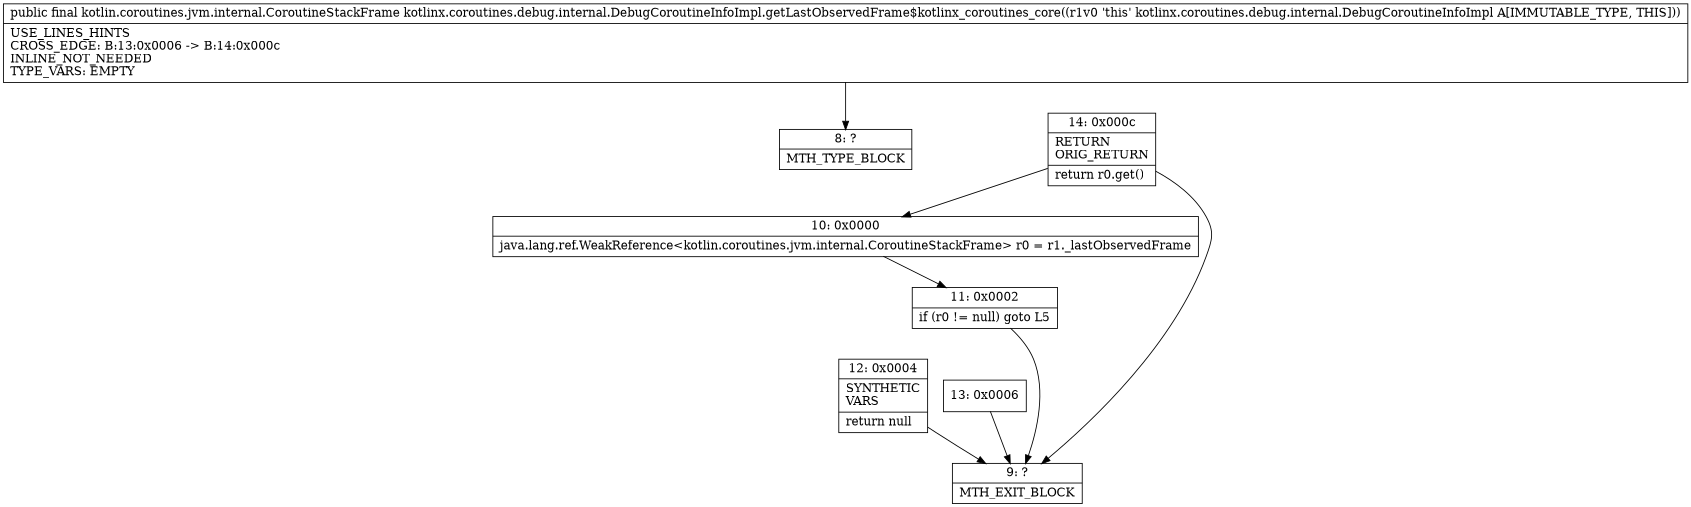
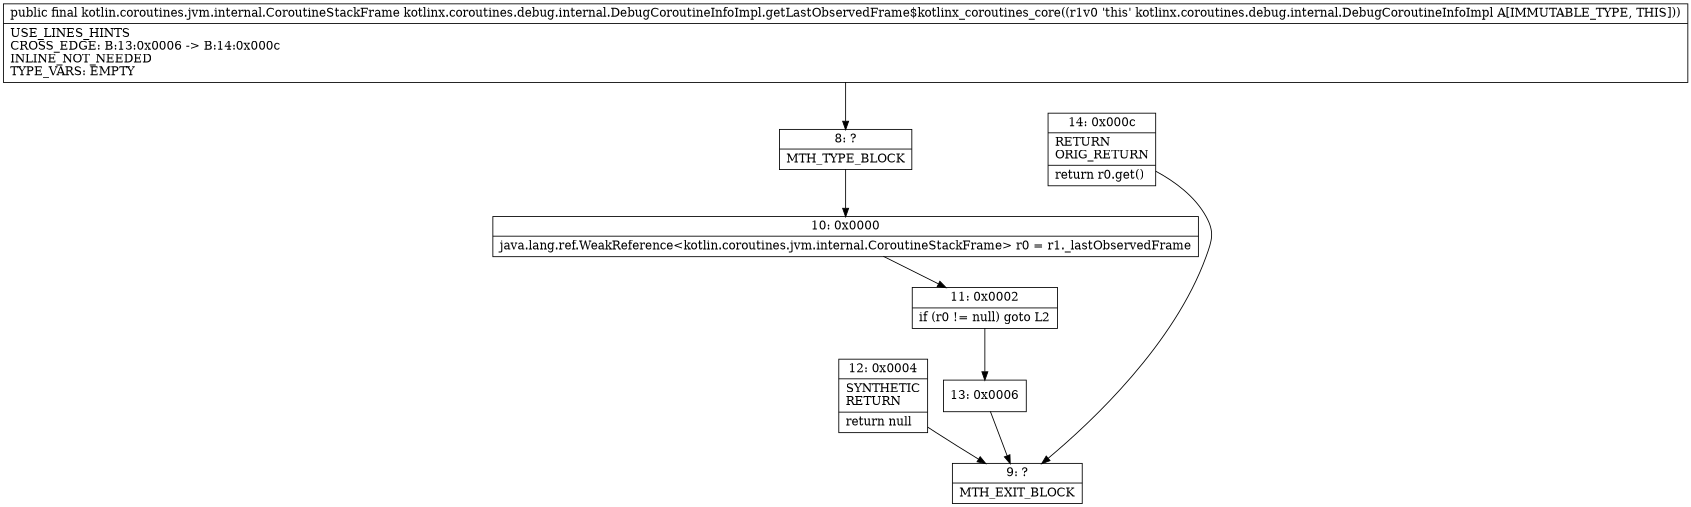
(979, 191) -> (846, 189)
(985, 318) -> (985, 318)
(1040, 388) -> (985, 350)
(863, 401) -> (873, 401)
